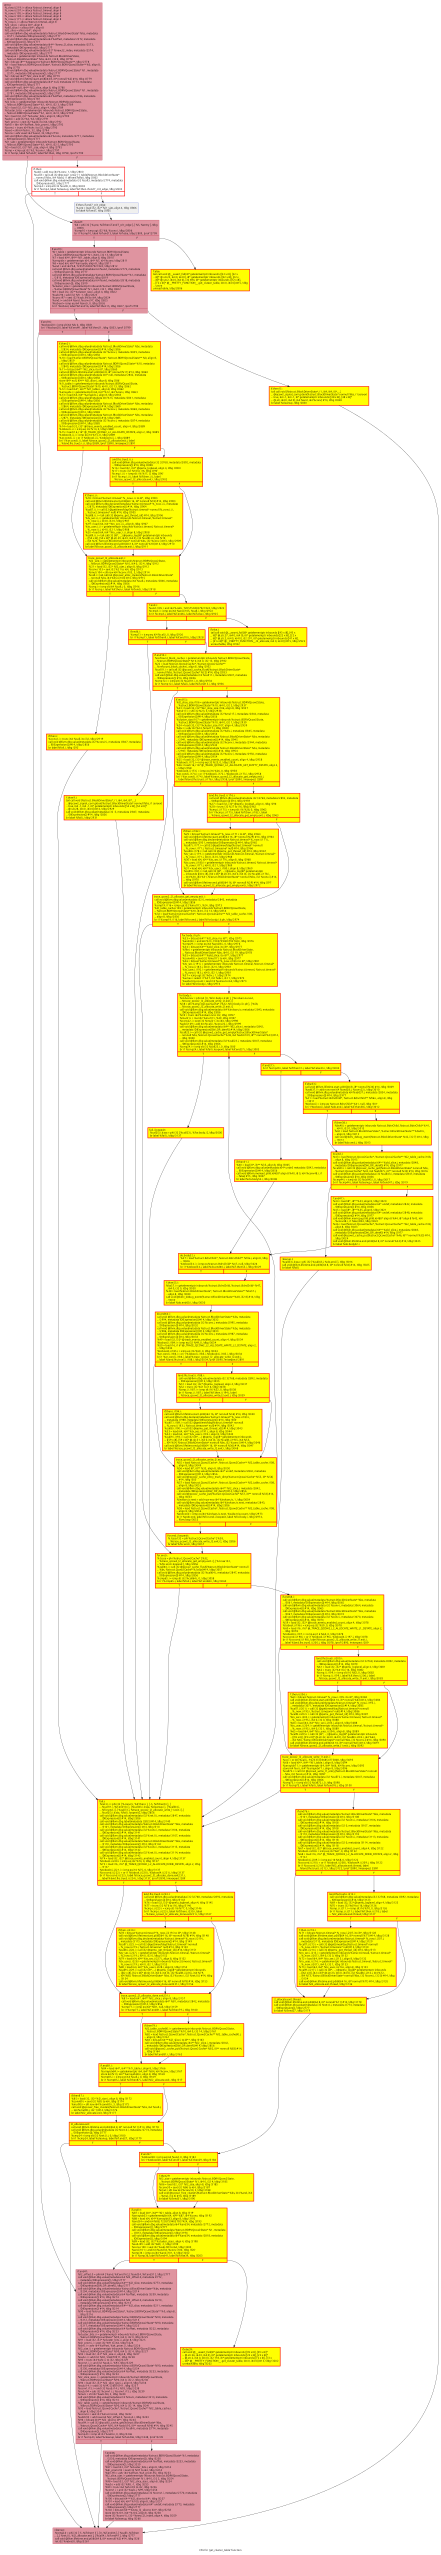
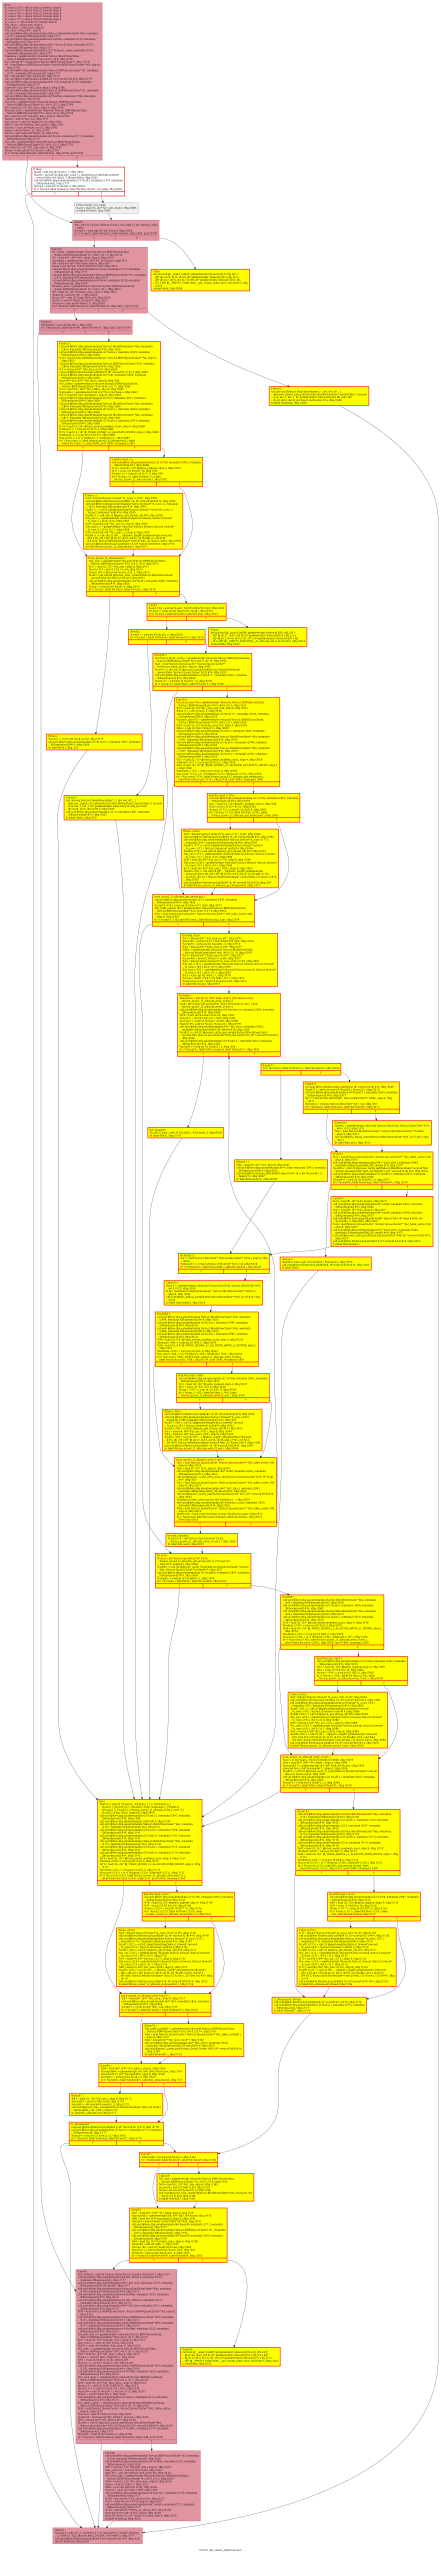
(132, 465) -> (130, 465)
(289, 1057) -> none
